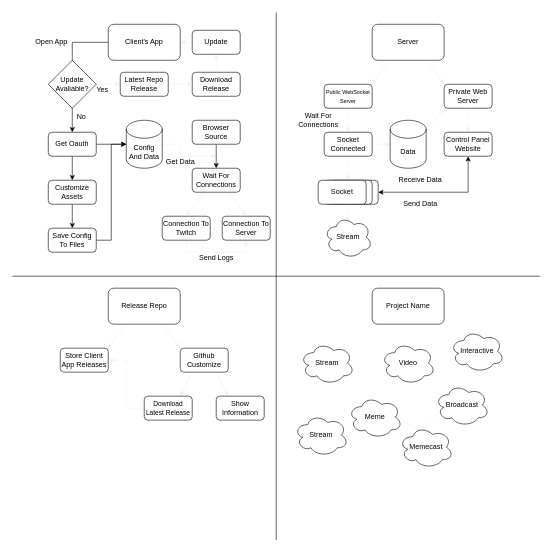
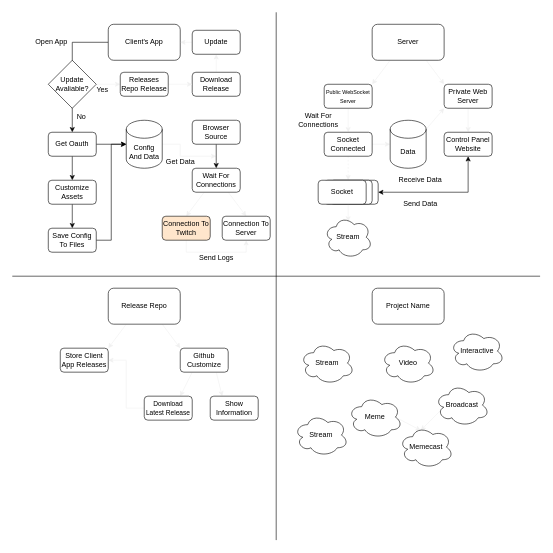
(144, 84) -> (144, 84)
(186, 228) -> (186, 228)
(240, 408) -> (234, 408)
